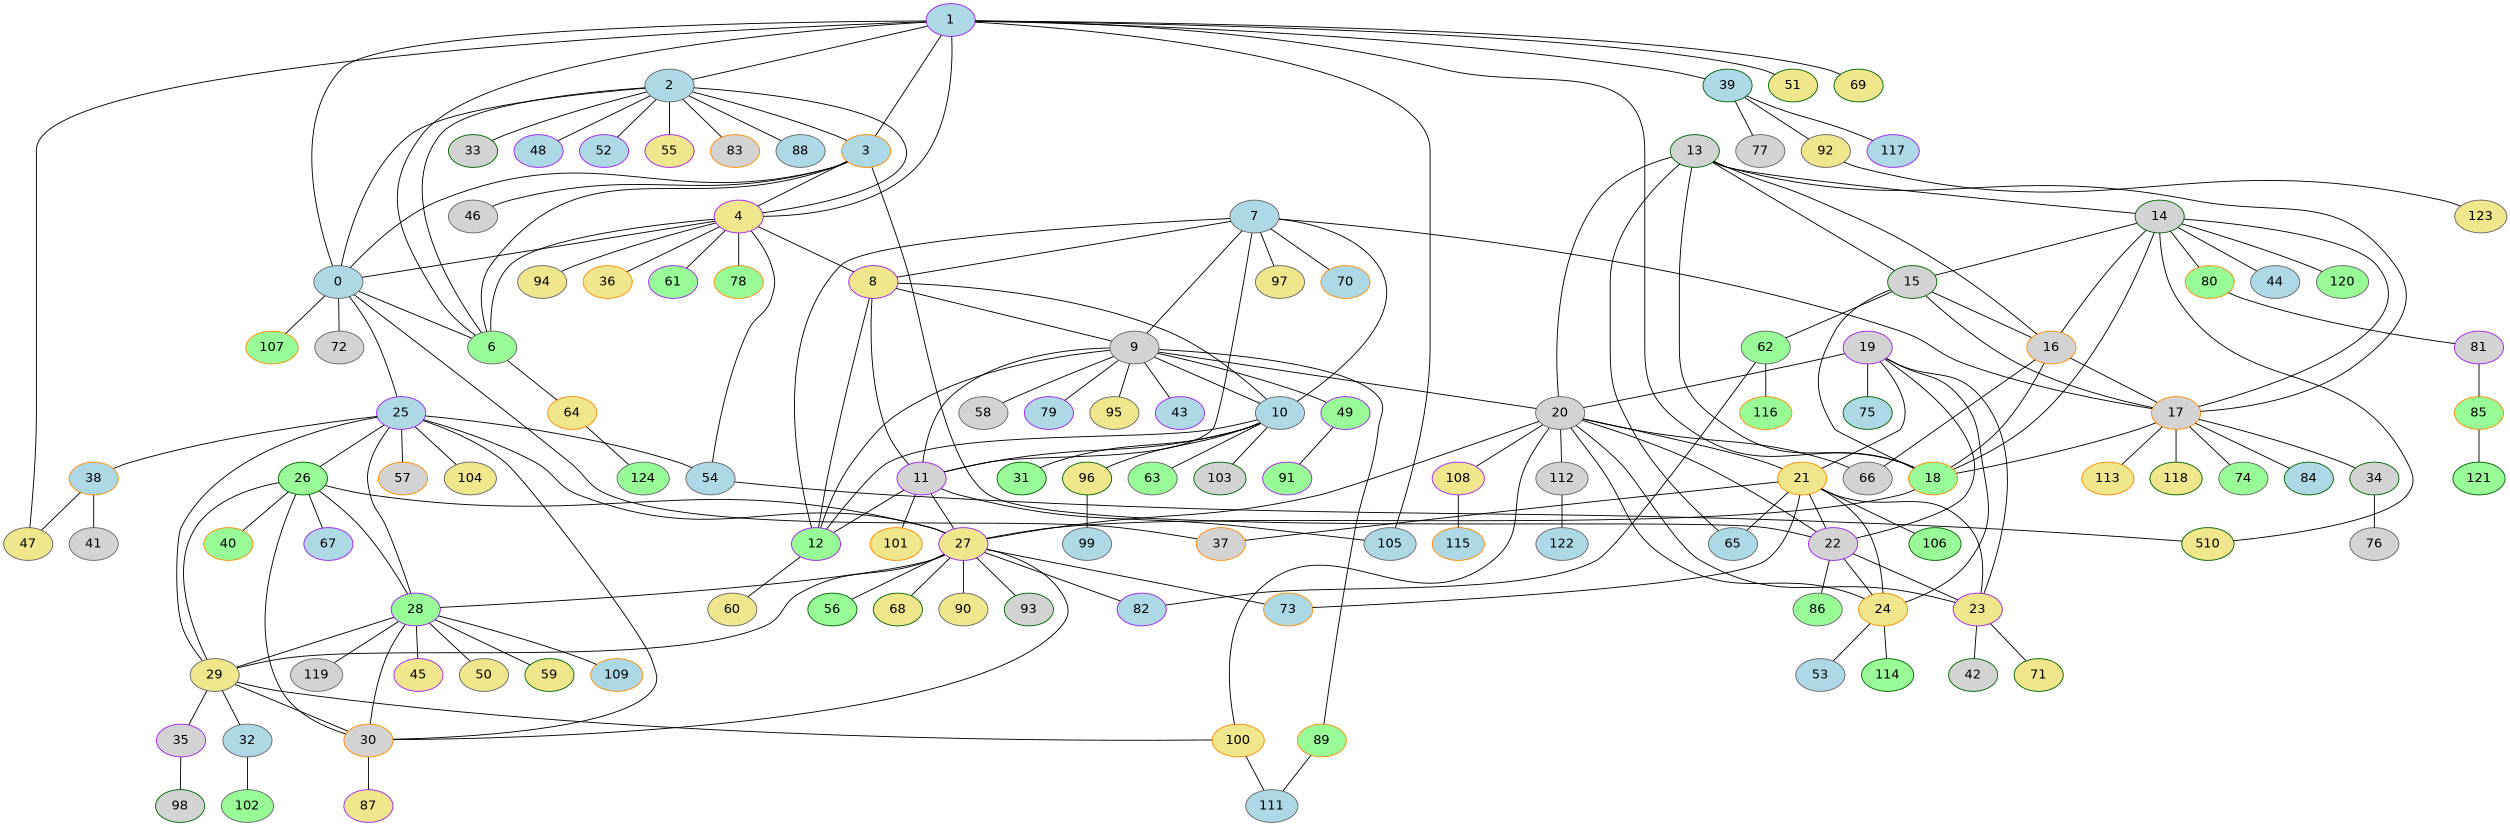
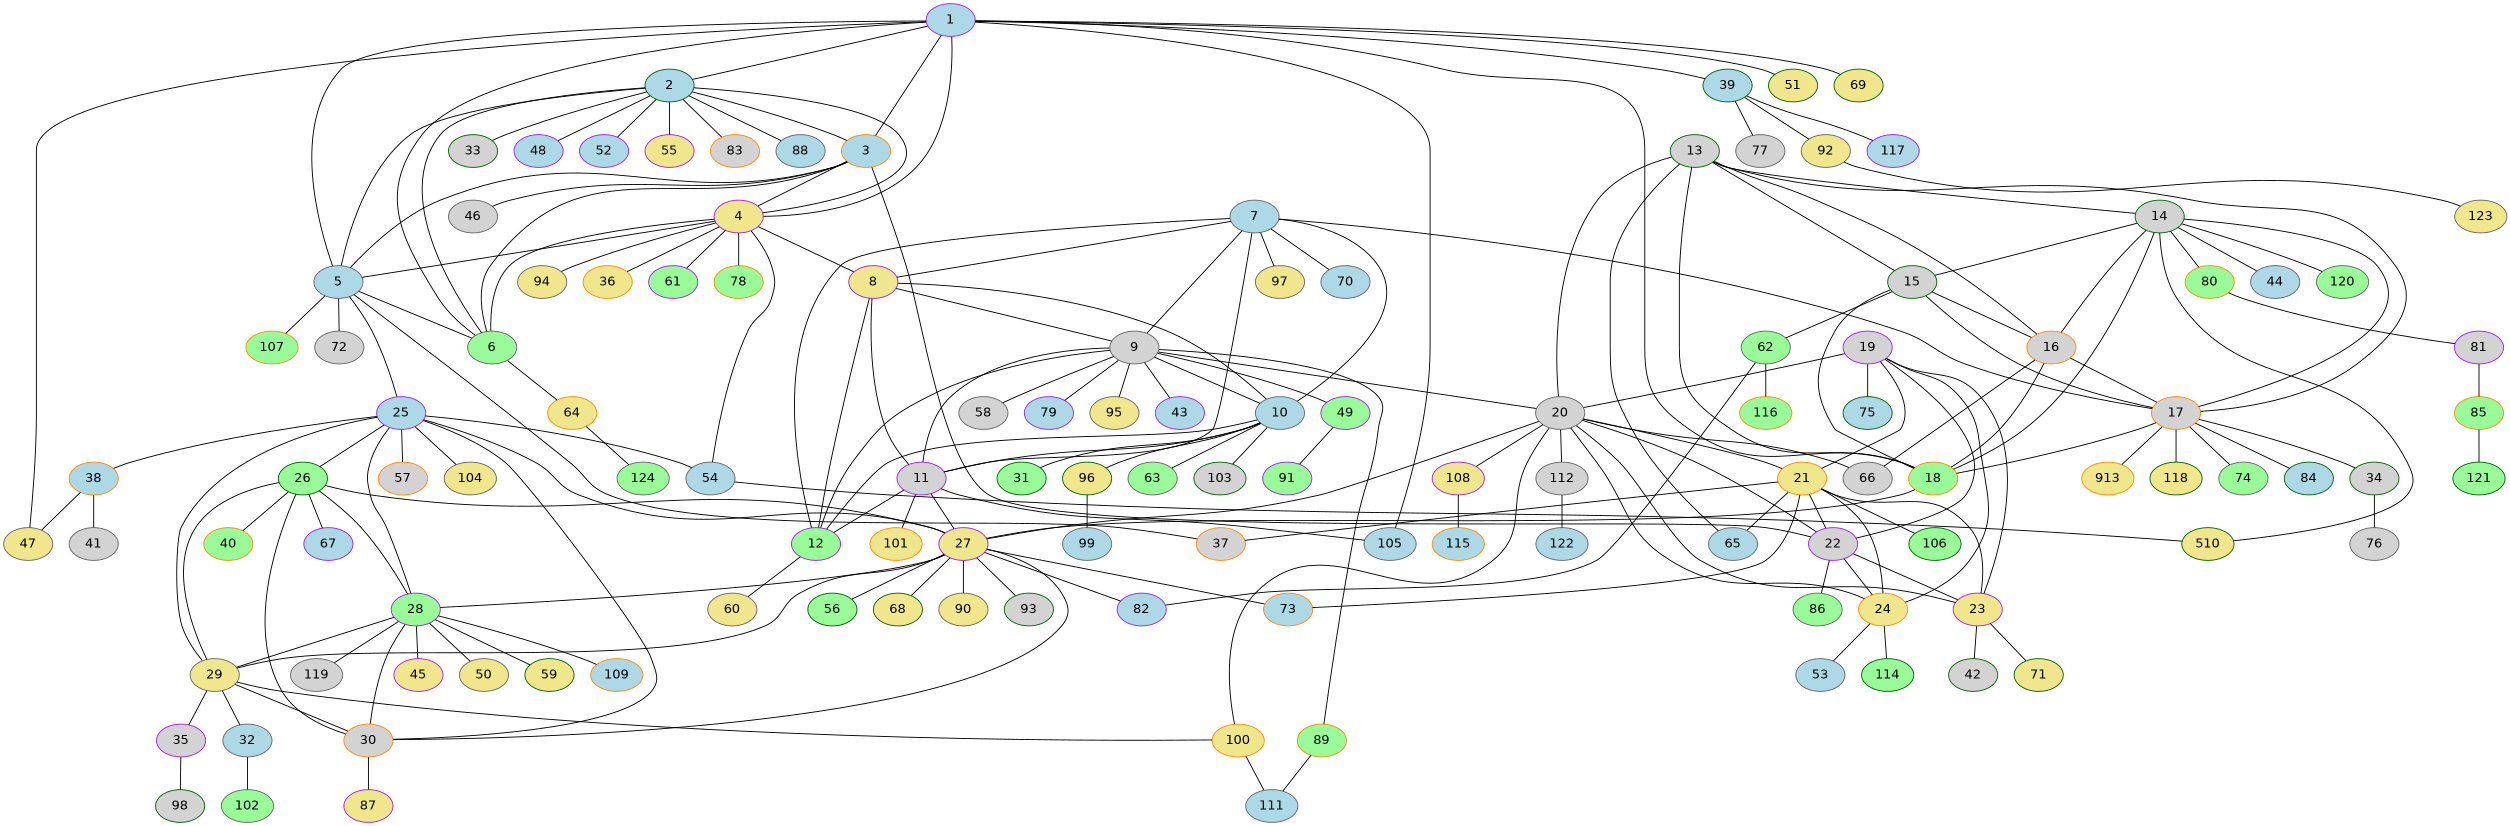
(670, 86) -> (670, 86)
(338, 282) -> (338, 282)
(1345, 282) -> (1345, 282)
(2108, 479) -> (2108, 479)
